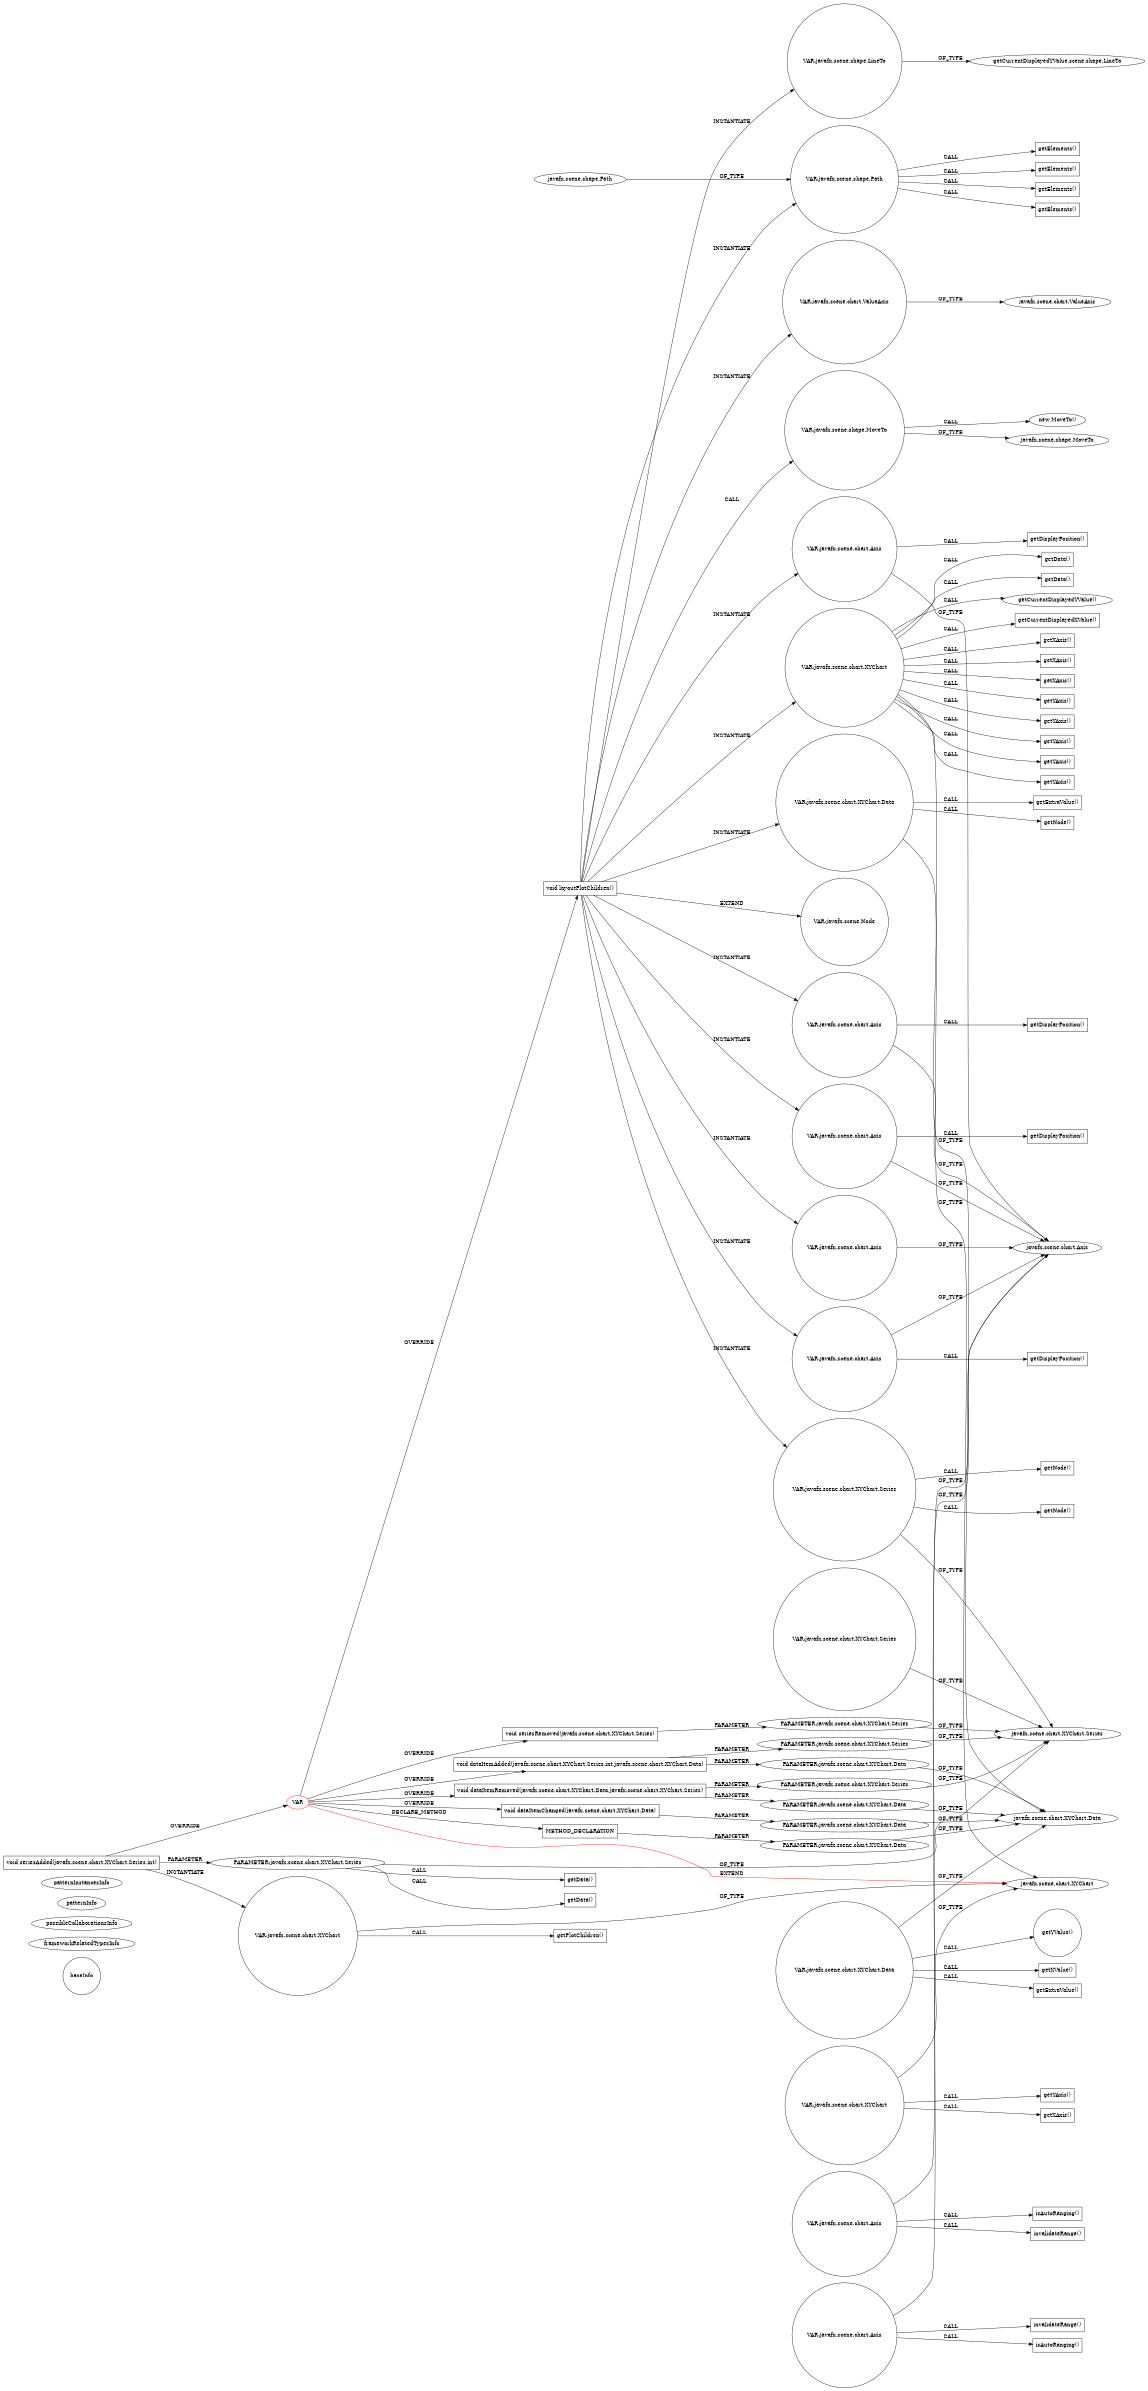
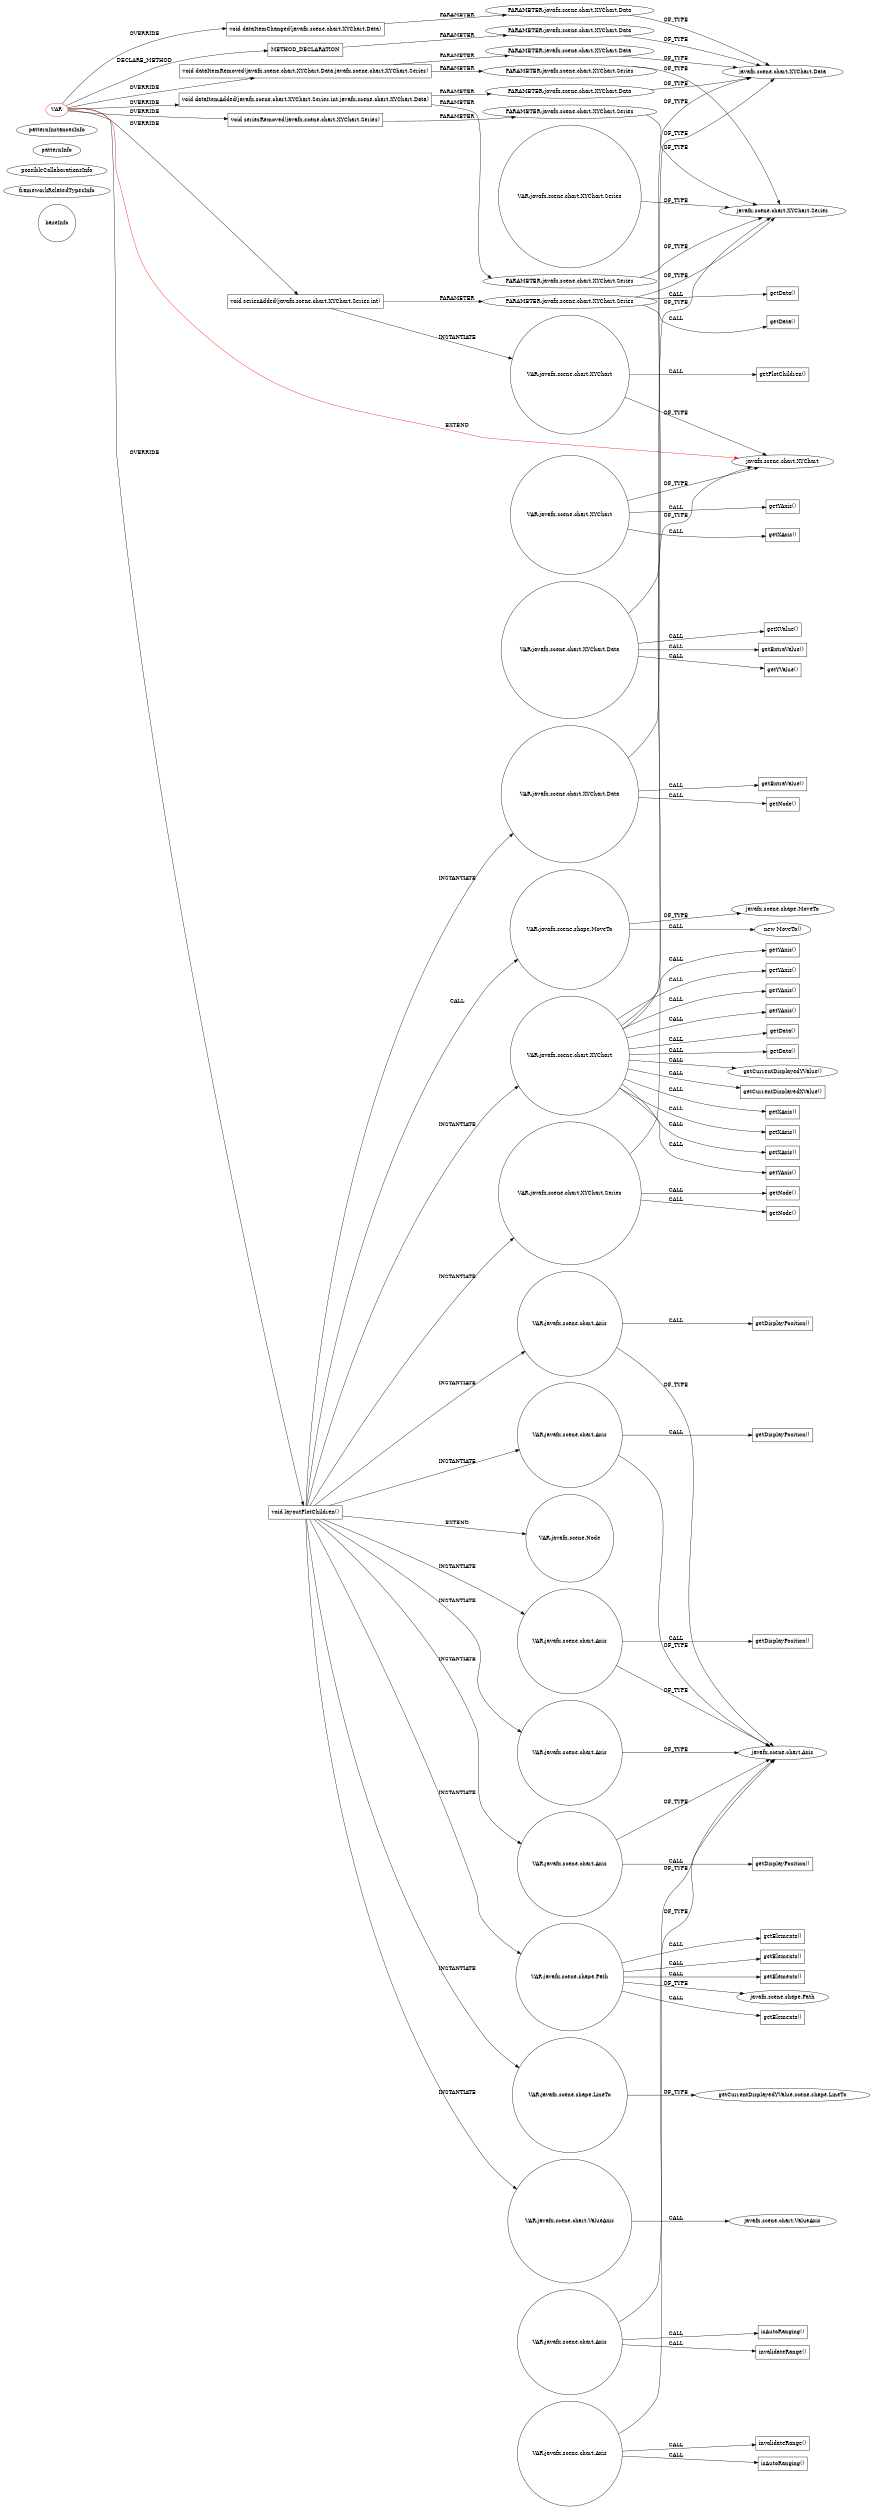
(706, 179) -> (682, 1988)
(951, 299) -> (676, 2218)
(195, 1831) -> (188, 190)
(1057, 1933) -> (783, 670)
